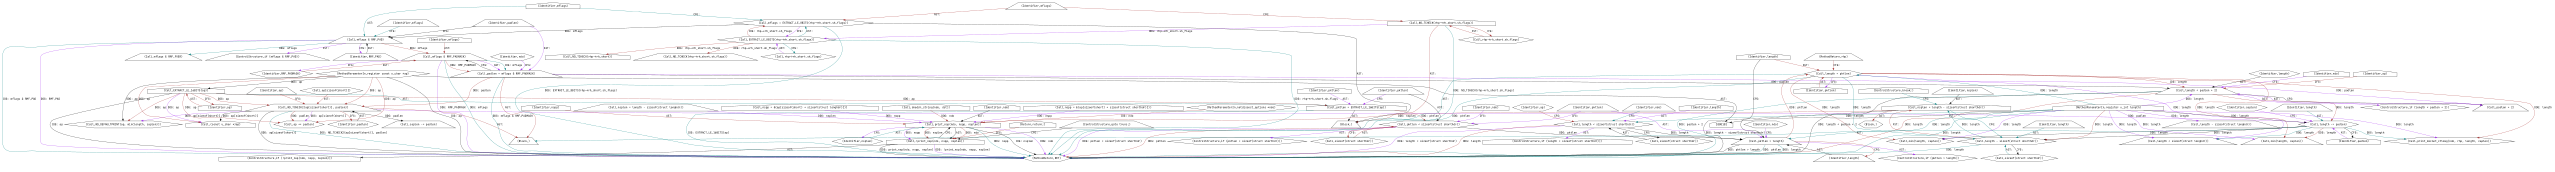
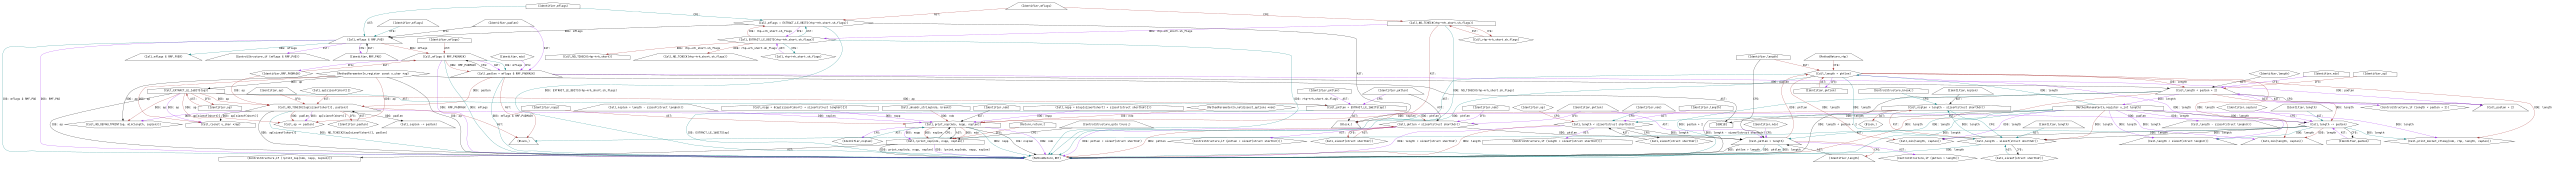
(365, 93) -> (233, 93)
(2167, 103) -> (2152, 99)
(926, 108) -> (926, 108)
